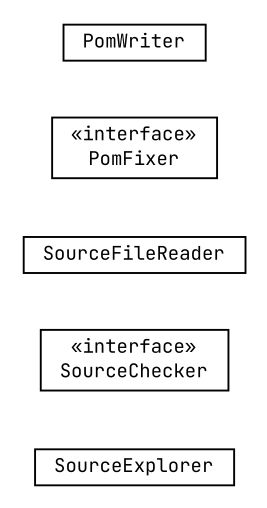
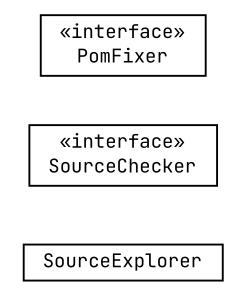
(134, 42) -> none
(134, 254) -> none
